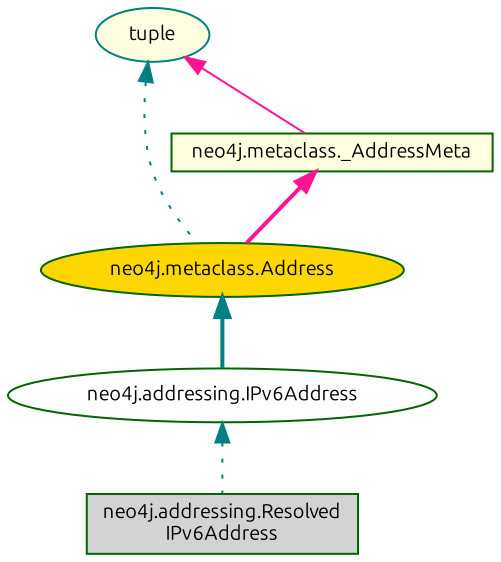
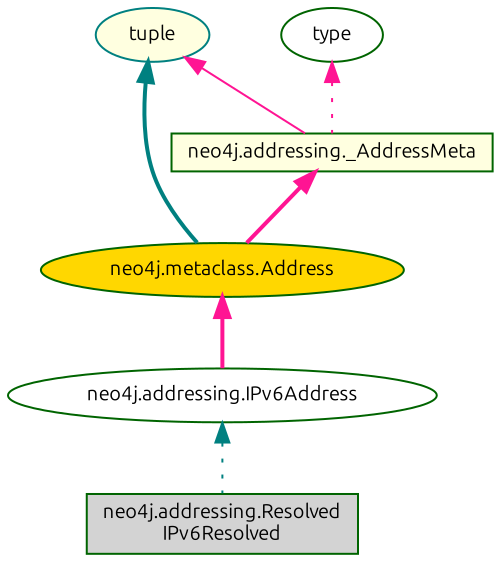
none -> (332, 35)
(332, 152) -> (332, 152)
(152, 169) -> (152, 169)
(222, 343) -> (222, 343)
(222, 524) -> (222, 524)
